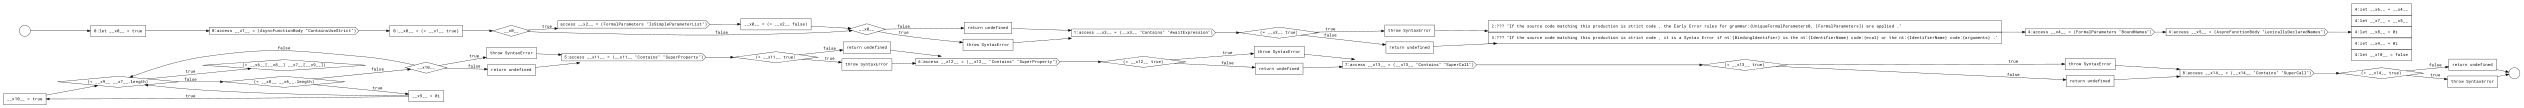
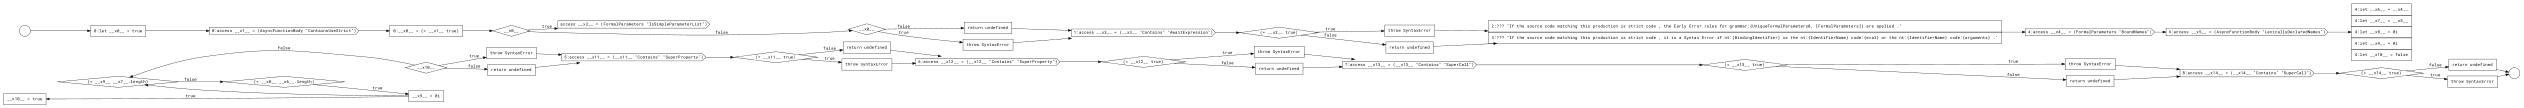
(776, 24) -> none
(284, 65) -> none
(360, 74) -> none
(70, 91) -> none
